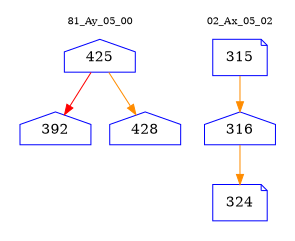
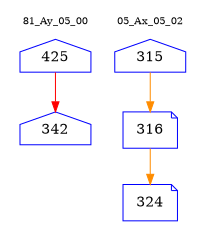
(240, 22) -> (150, 22)
(240, 57) -> (150, 57)
(55, 130) -> (55, 130)
(145, 130) -> none
(240, 130) -> (150, 130)
